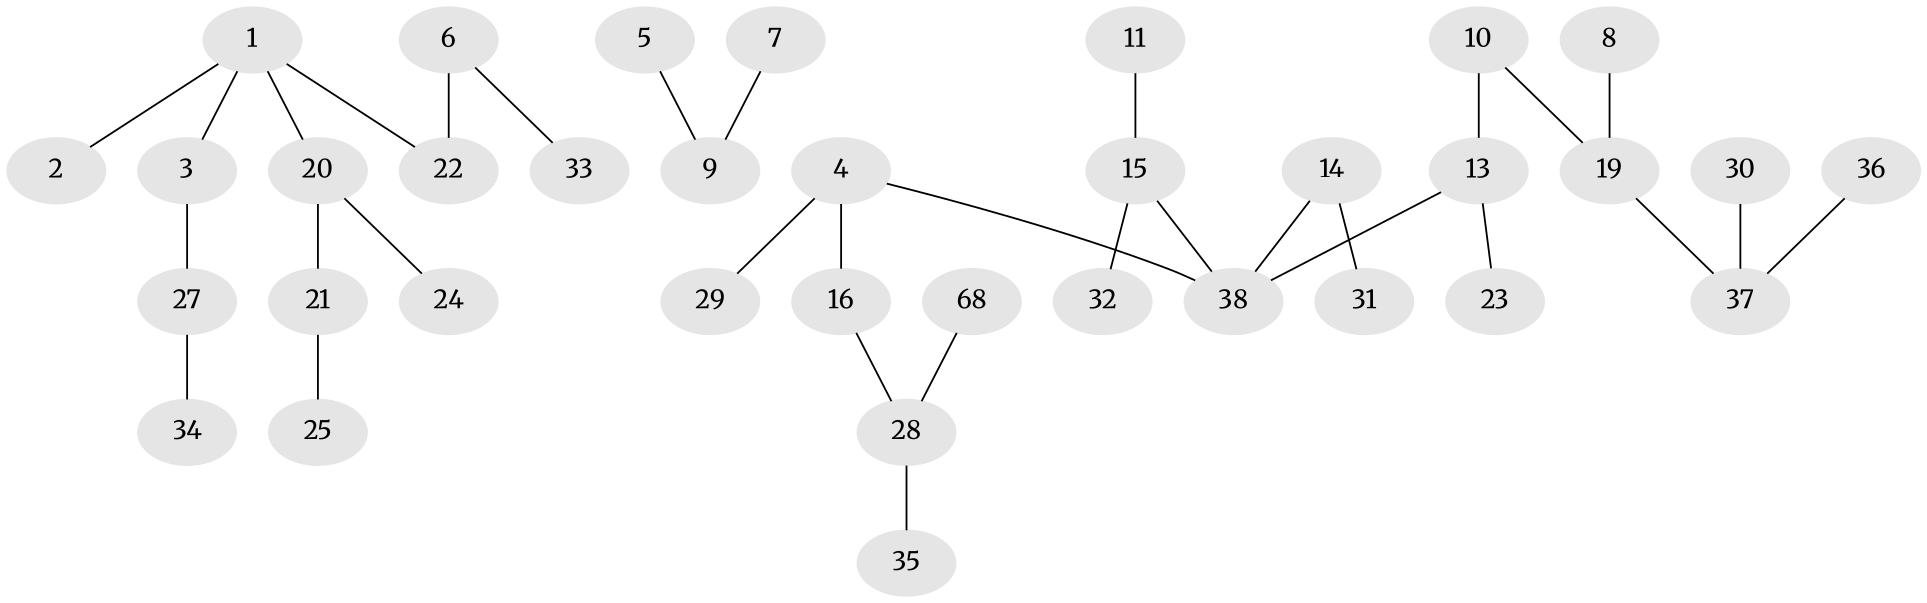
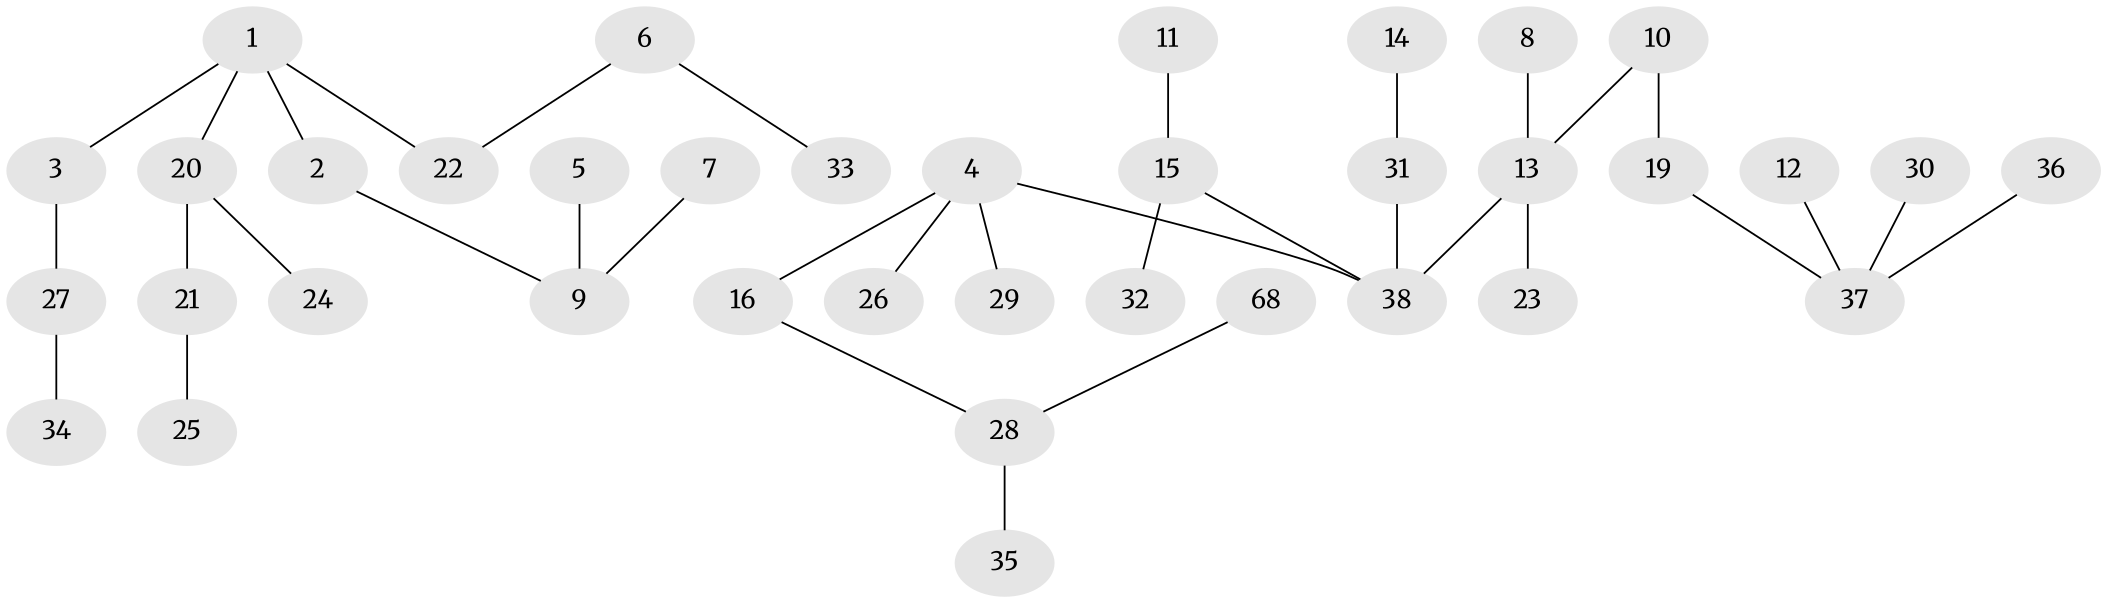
(1610, 106) -> (1528, 106)
none -> (1789, 171)
none -> (449, 236)
(1283, 236) -> (1397, 236)
none -> (874, 302)
